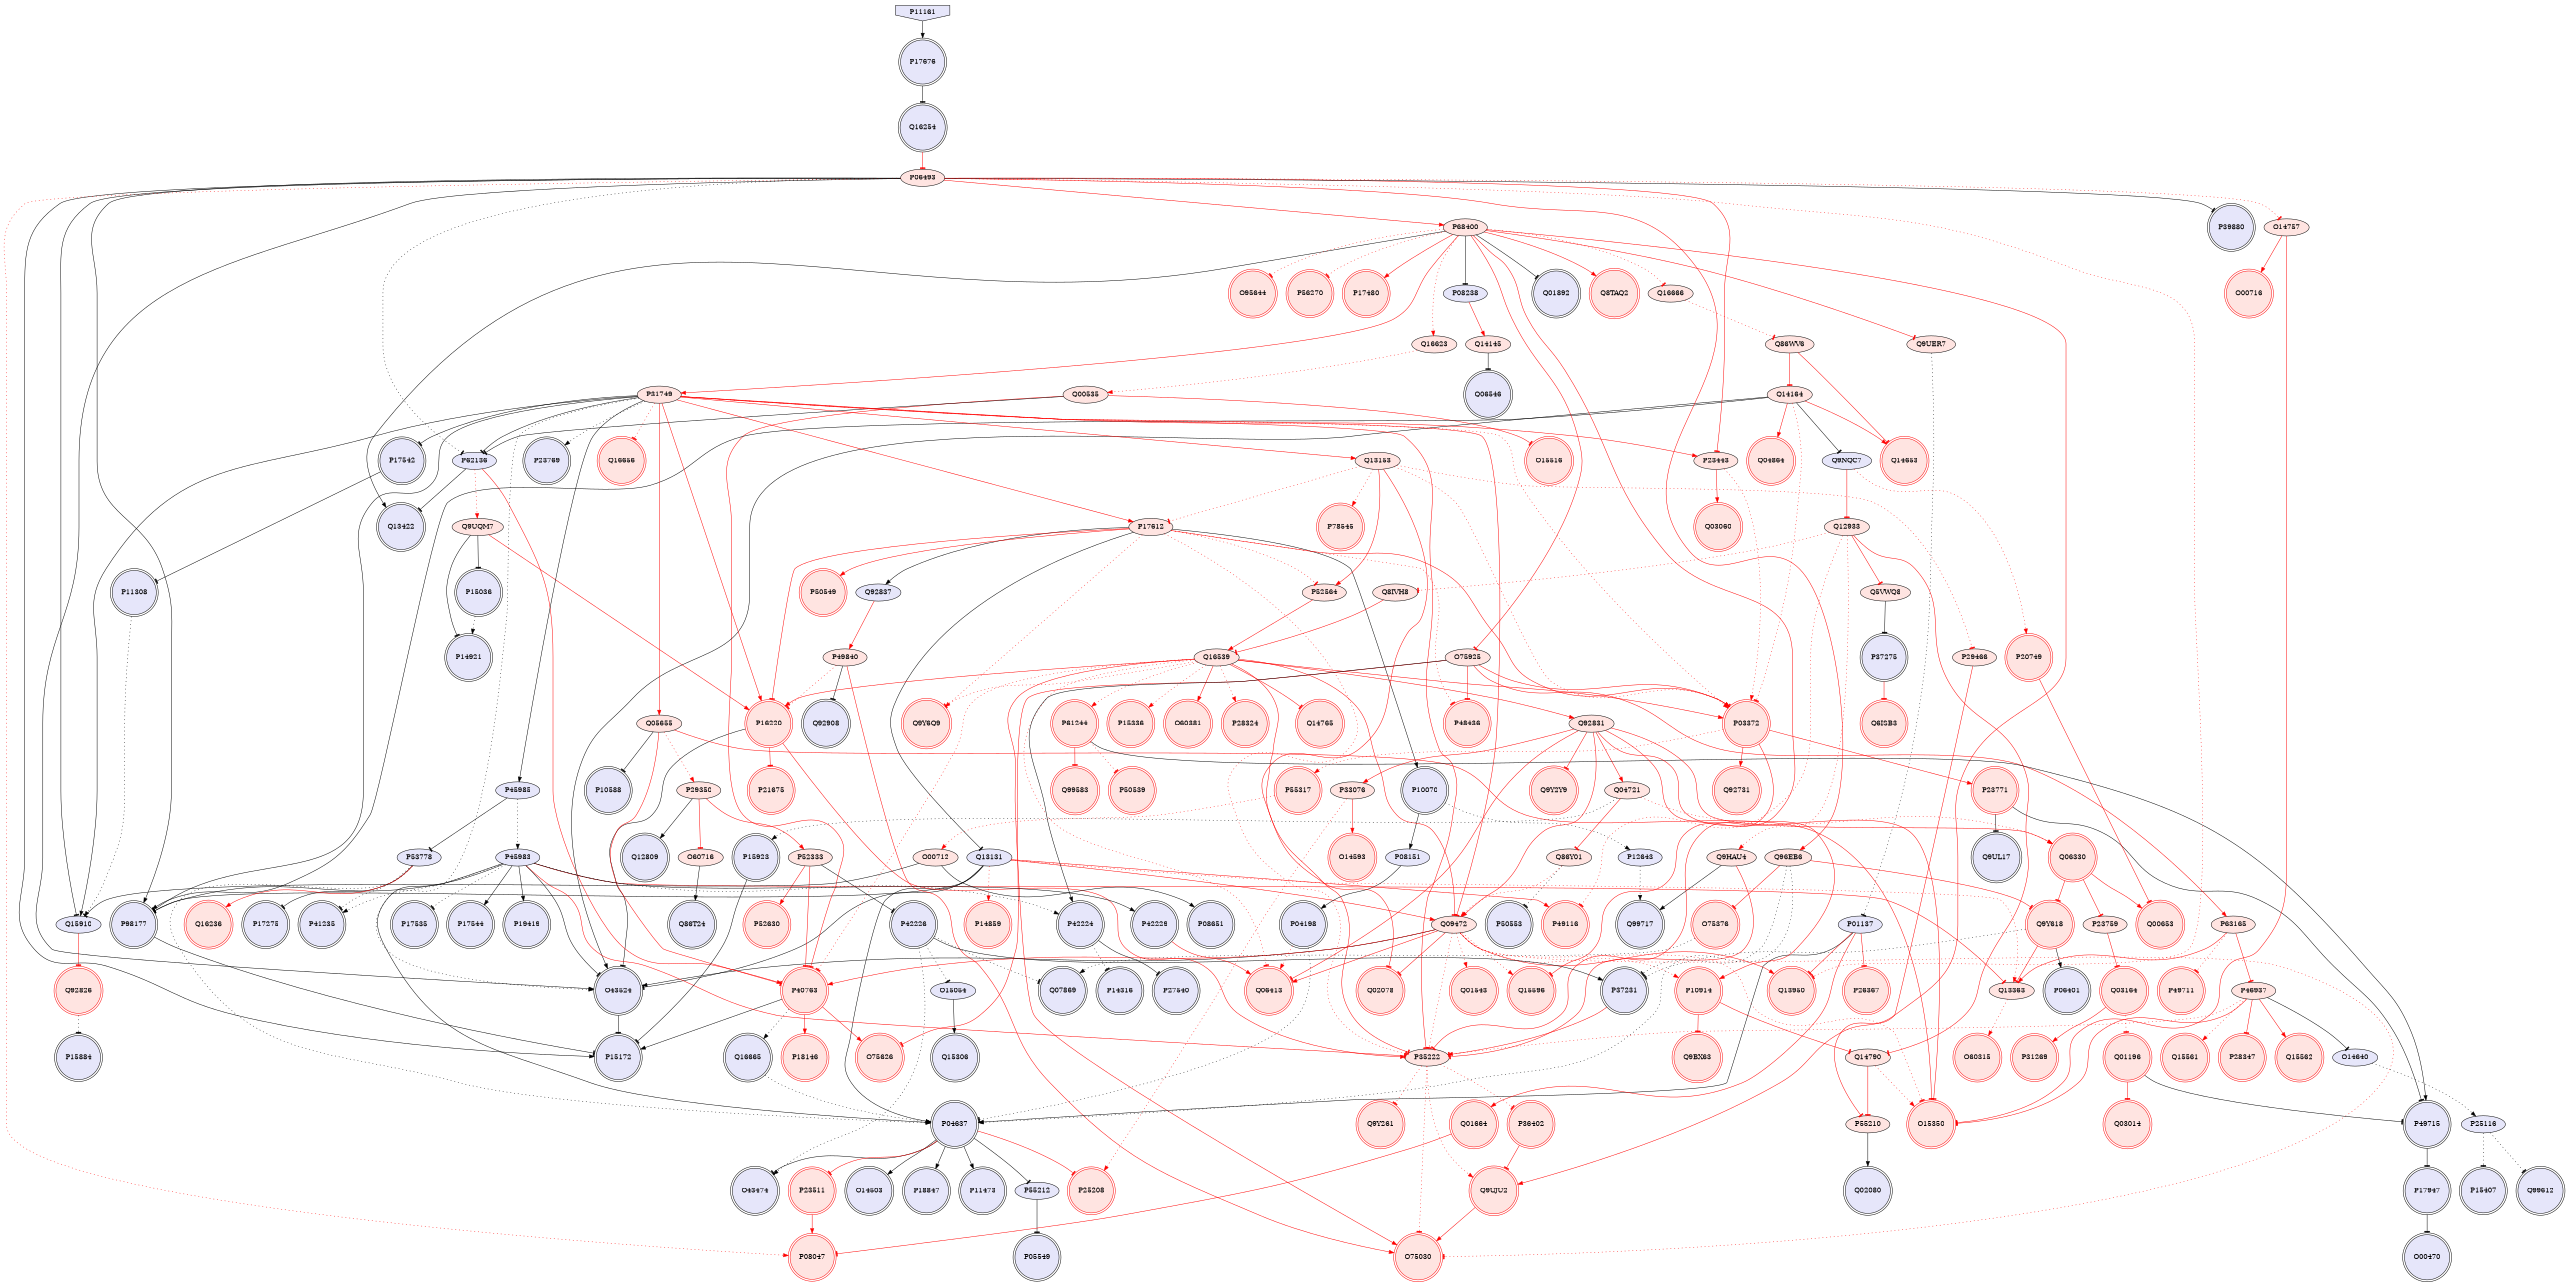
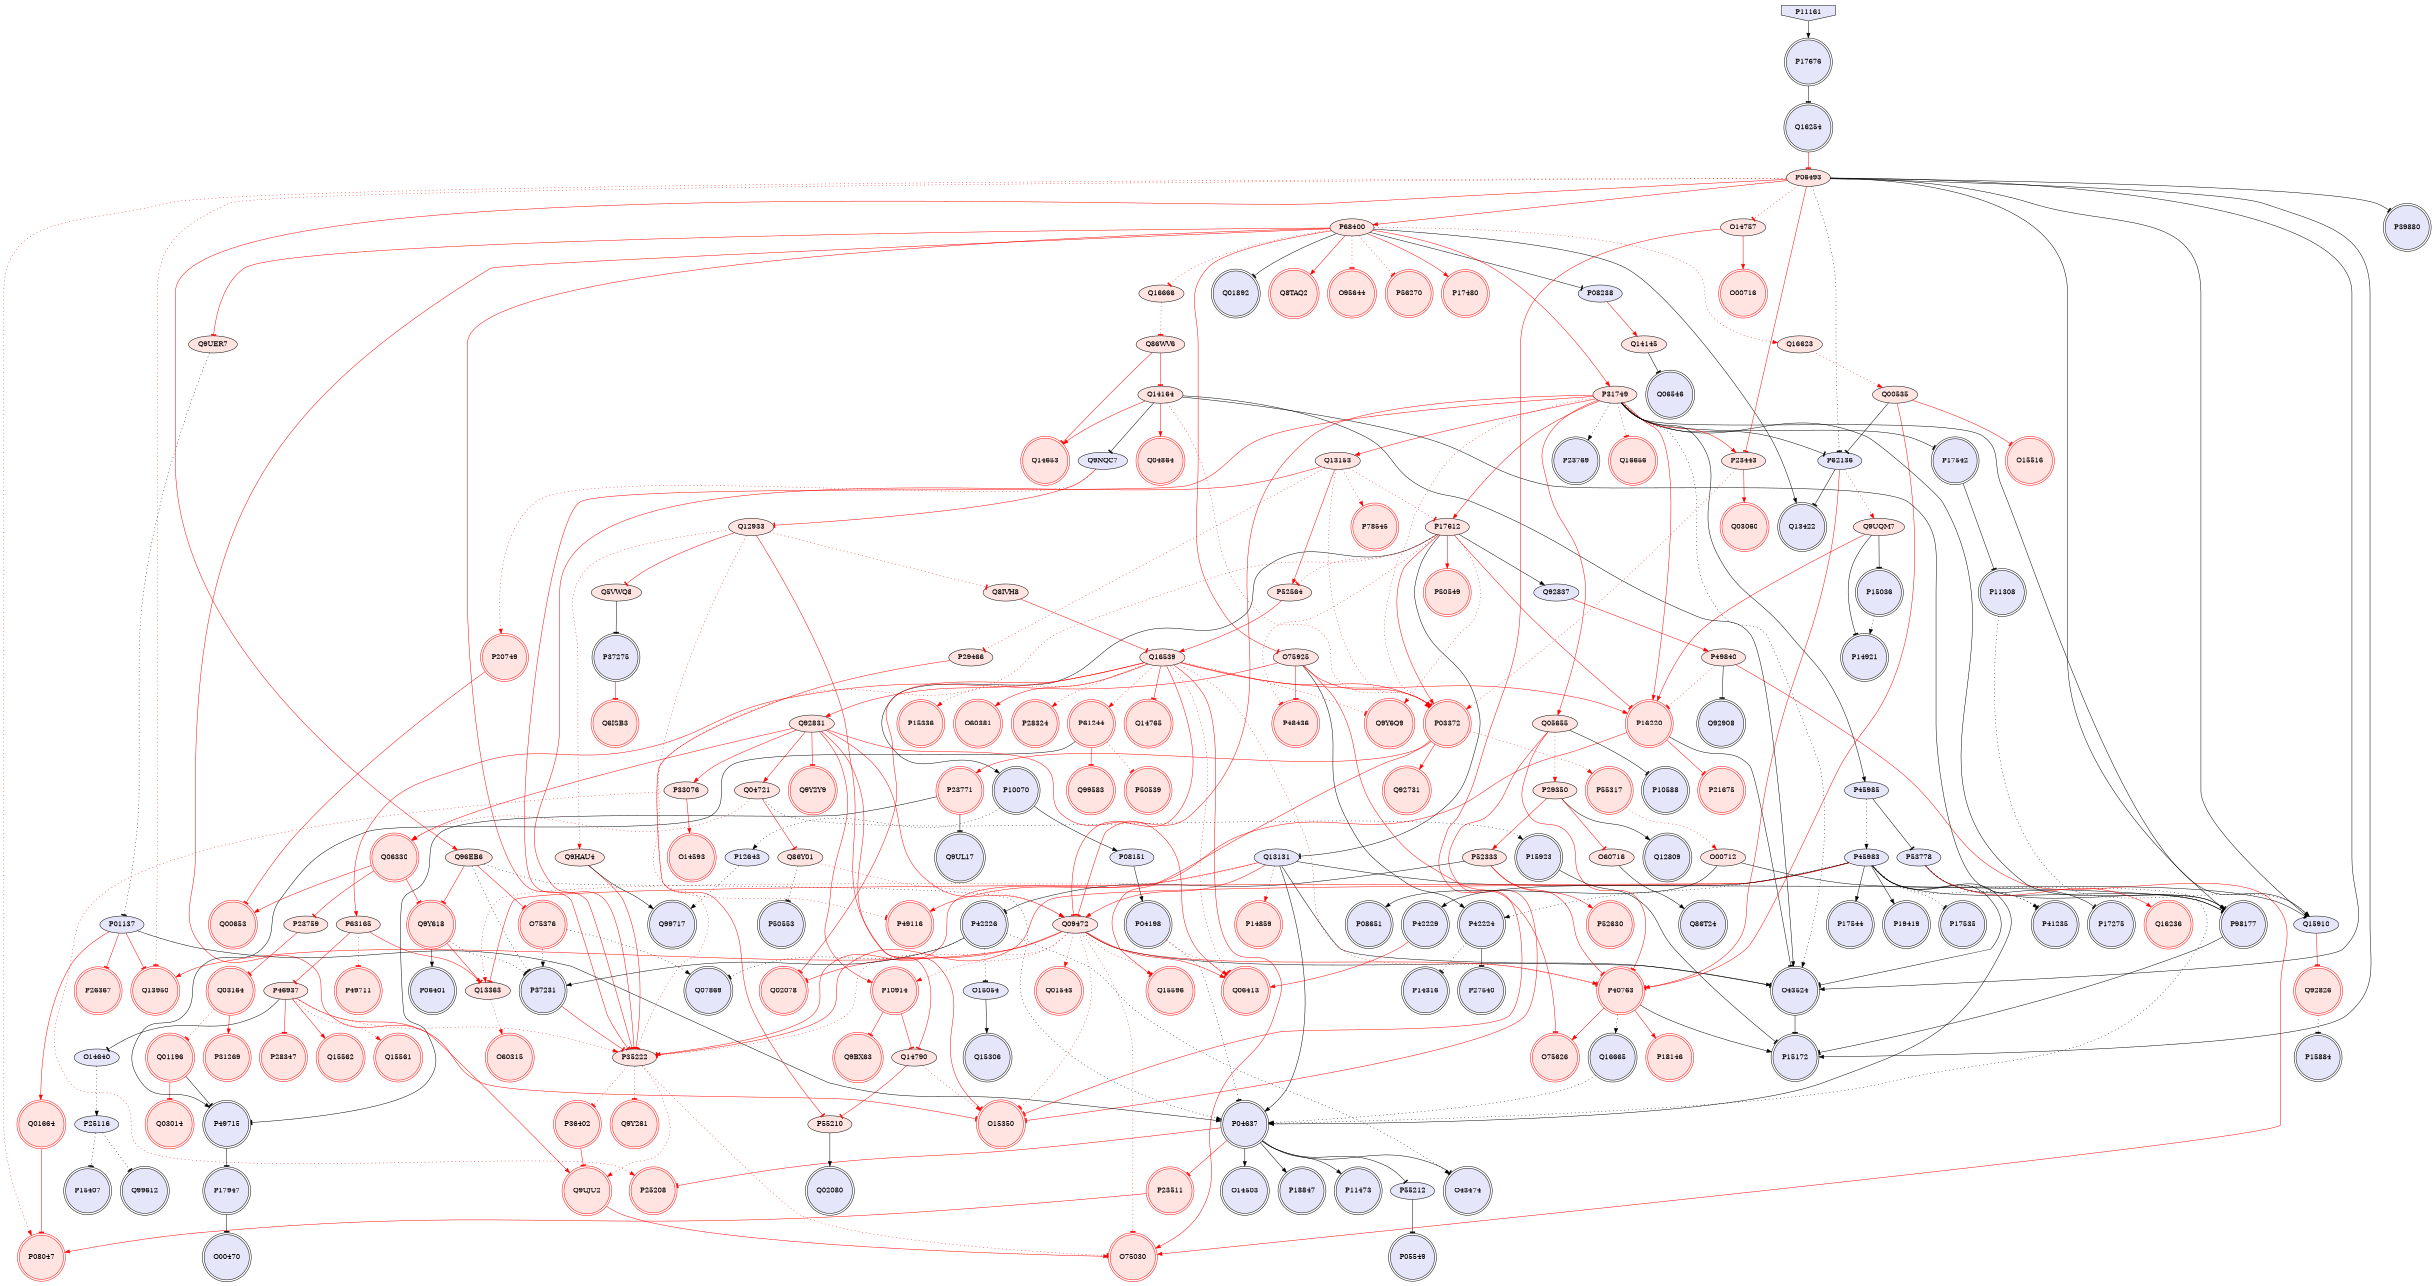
none -> (543, 955)
